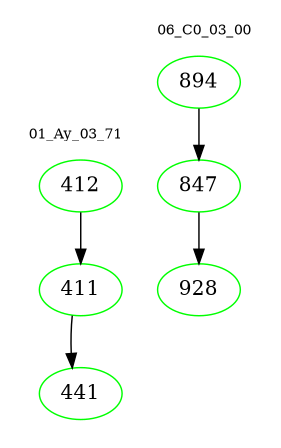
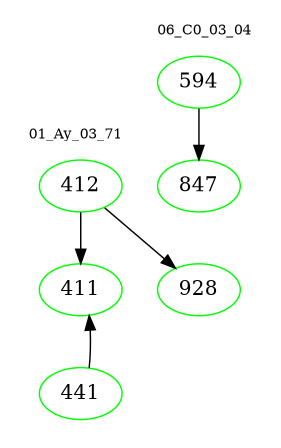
(205, 31) -> (205, 31)
(199, 82) -> (199, 82)
(199, 231) -> (124, 224)
(71, 334) -> (90, 349)
